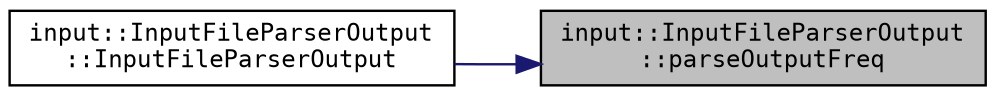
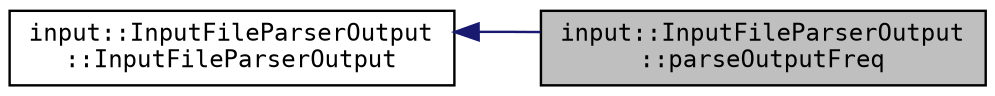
(486, 64) -> (510, 32)
